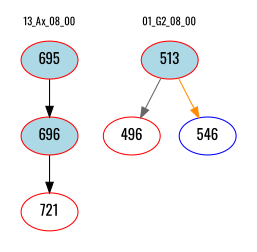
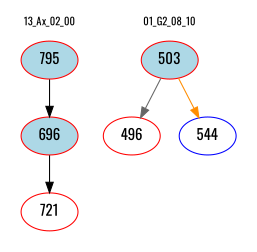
(50, 23) -> (50, 23)
(170, 23) -> (170, 23)
(50, 60) -> (50, 60)
(170, 60) -> (170, 60)
(208, 136) -> (208, 136)
